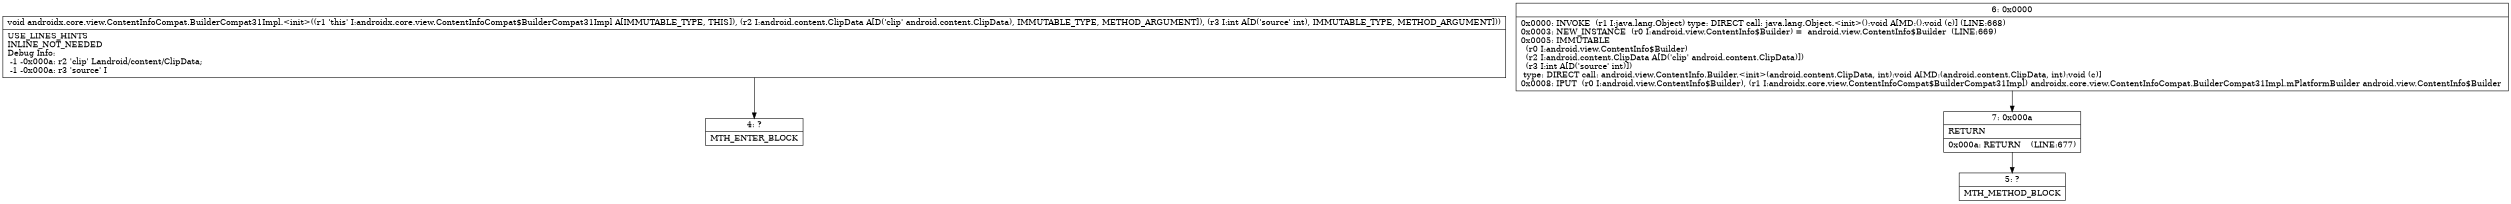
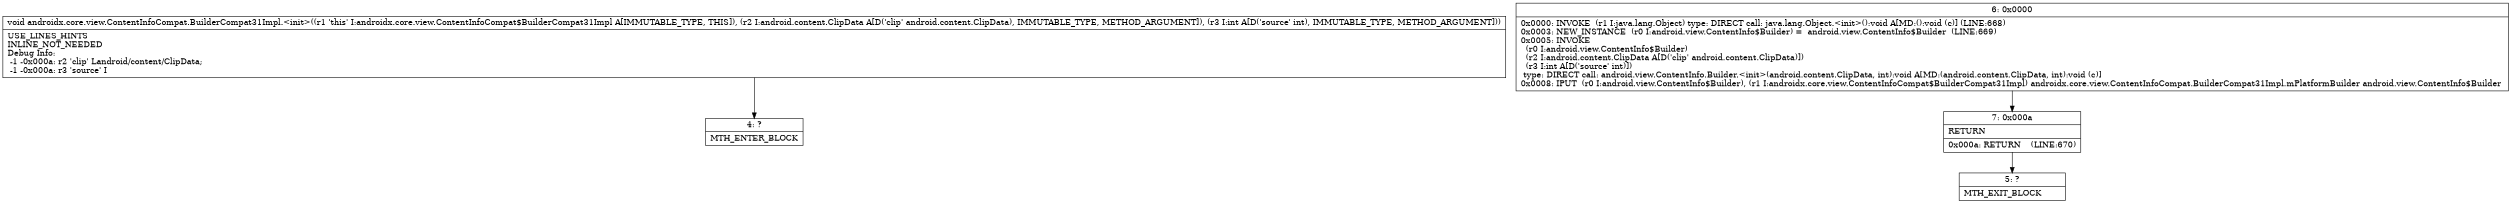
(1568, 41) -> (1558, 41)
(2012, 145) -> (2012, 145)
(2012, 193) -> (2003, 193)
